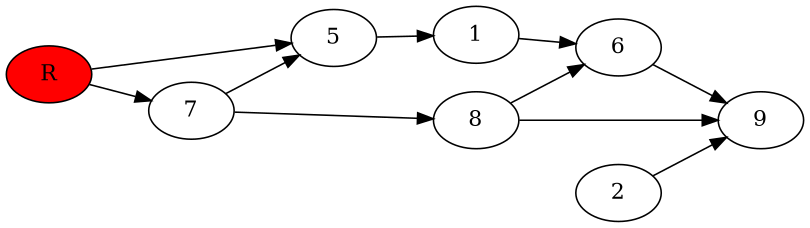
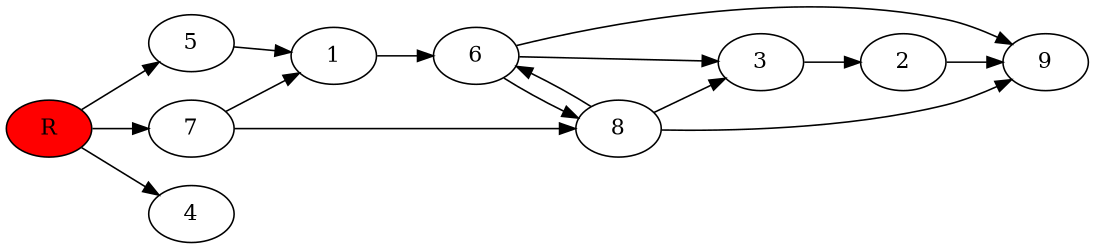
none -> (761, 62)
(256, 78) -> (256, 96)
none -> (533, 95)
none -> (191, 214)
